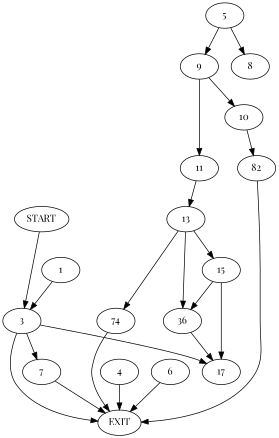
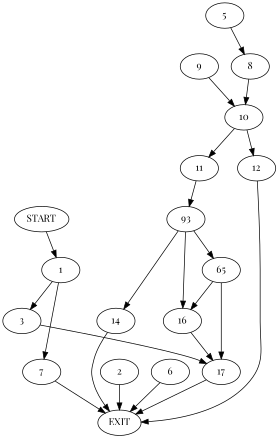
(214, 38) -> none
none -> (248, 88)
(199, 114) -> (224, 140)
(257, 168) -> (257, 168)
(186, 219) -> (186, 219)
(33, 267) -> (50, 241)
(221, 270) -> (221, 270)
(116, 321) -> (116, 321)
(182, 321) -> (182, 321)
(30, 343) -> (52, 317)
(119, 372) -> (119, 372)
(27, 396) -> (174, 395)
